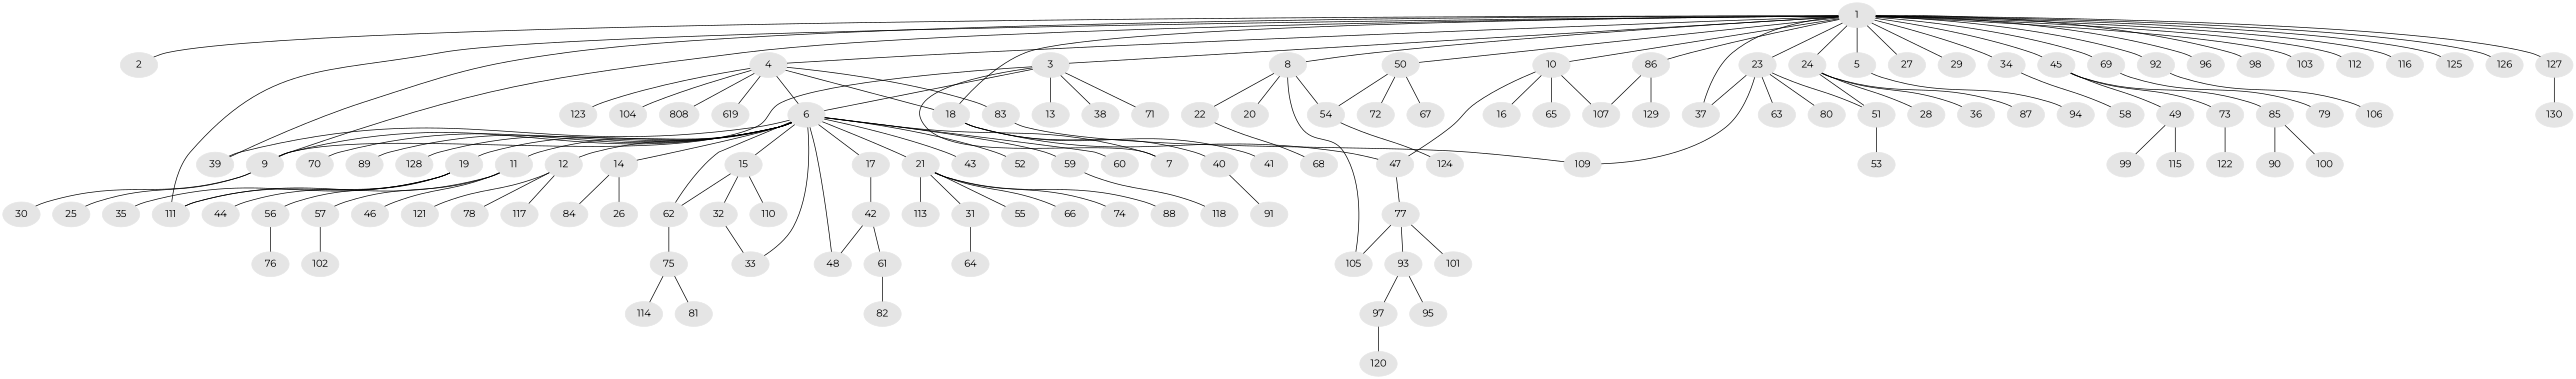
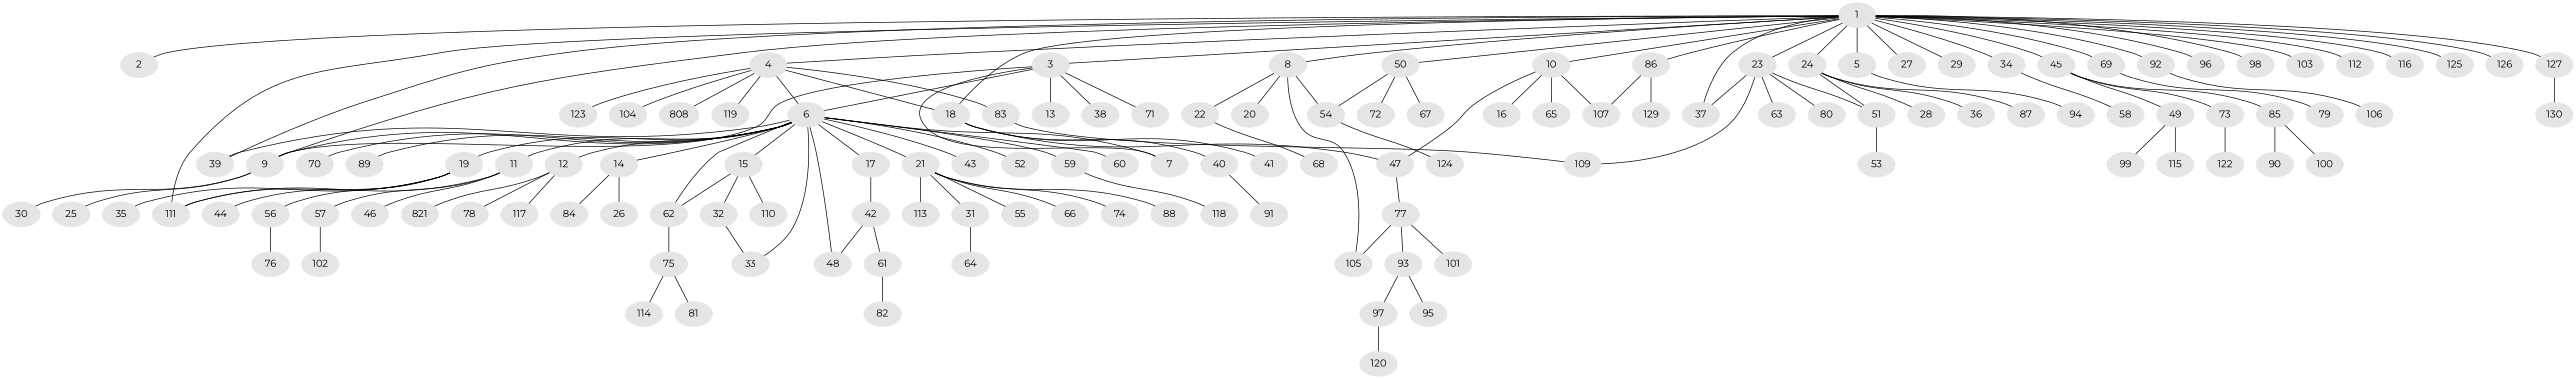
(730, 115) -> (730, 115)
(414, 165) -> none
(420, 214) -> (420, 214)
